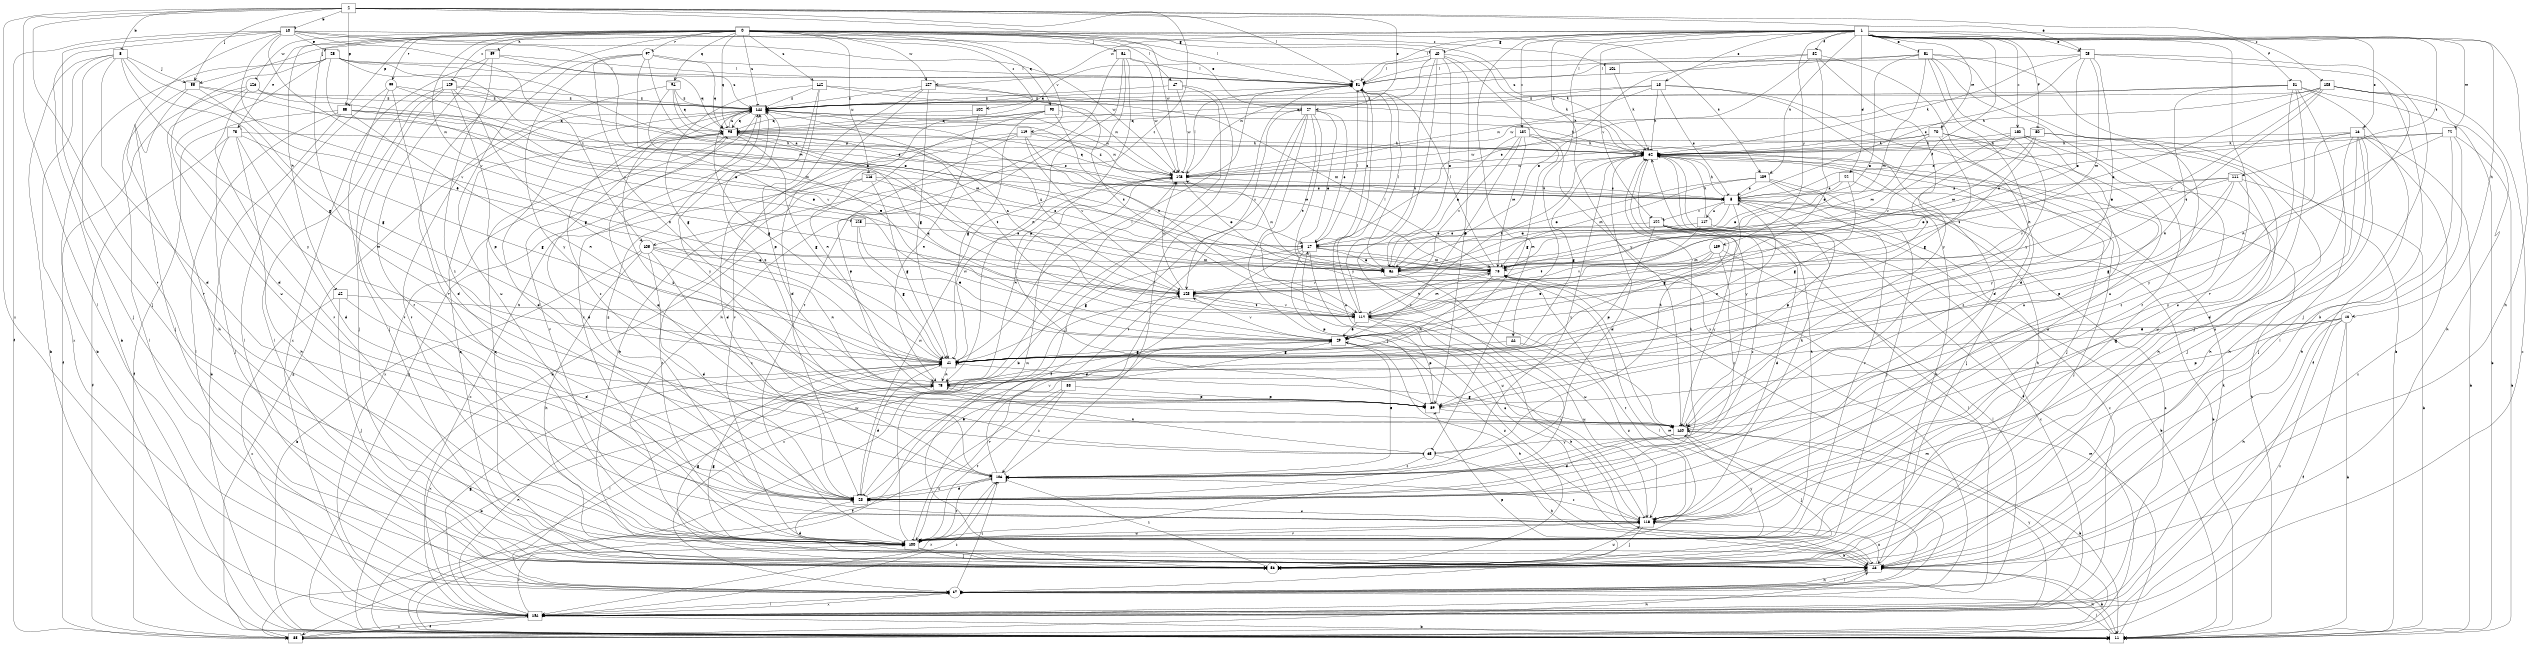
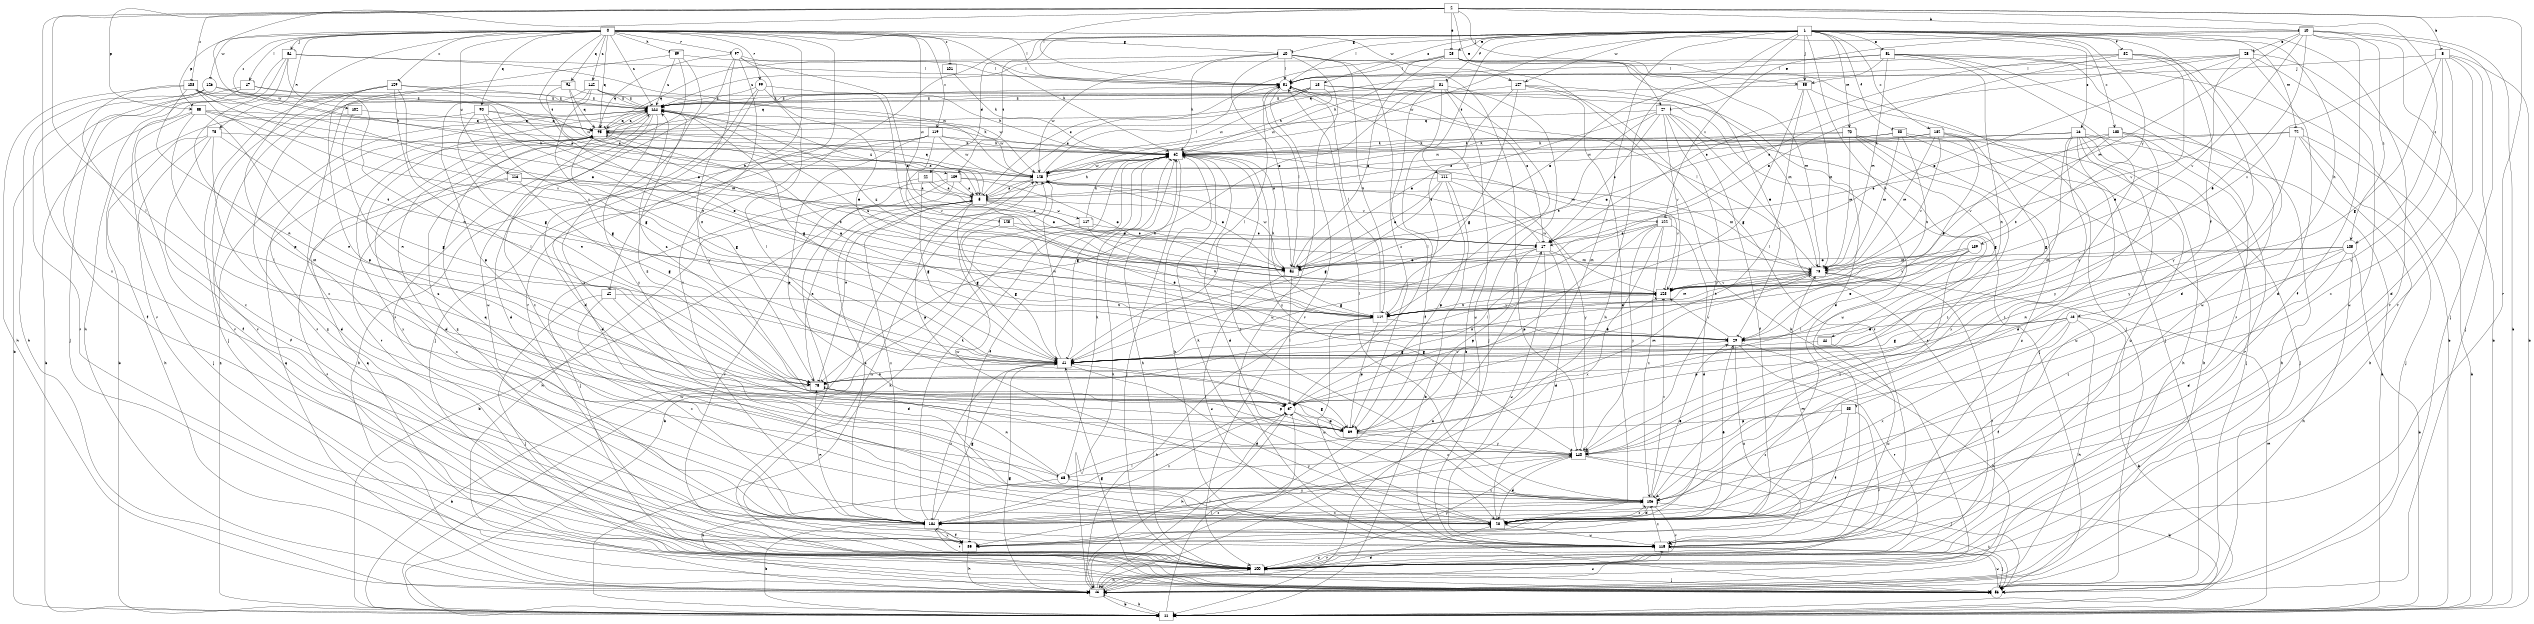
(1875, 204) -> (2210, 160)
(1466, 233) -> (1401, 247)
none -> (672, 259)
